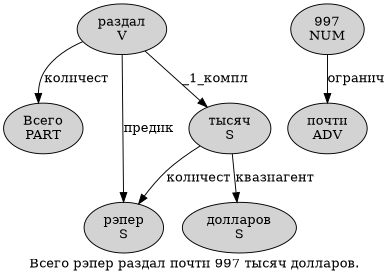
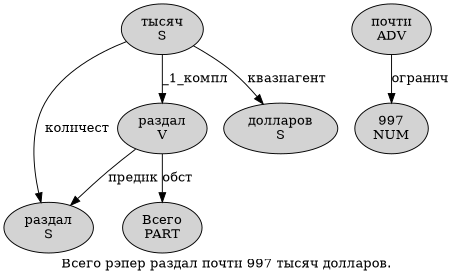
(327, 74) -> (392, 74)
(173, 76) -> (162, 74)
(76, 79) -> (177, 178)
(124, 228) -> (49, 228)
